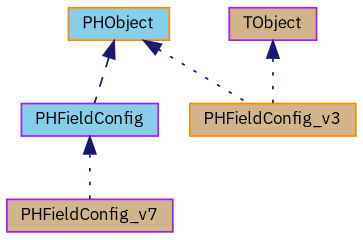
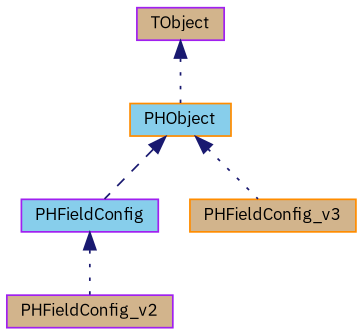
(273, 81) -> (181, 81)
(90, 216) -> (90, 311)
